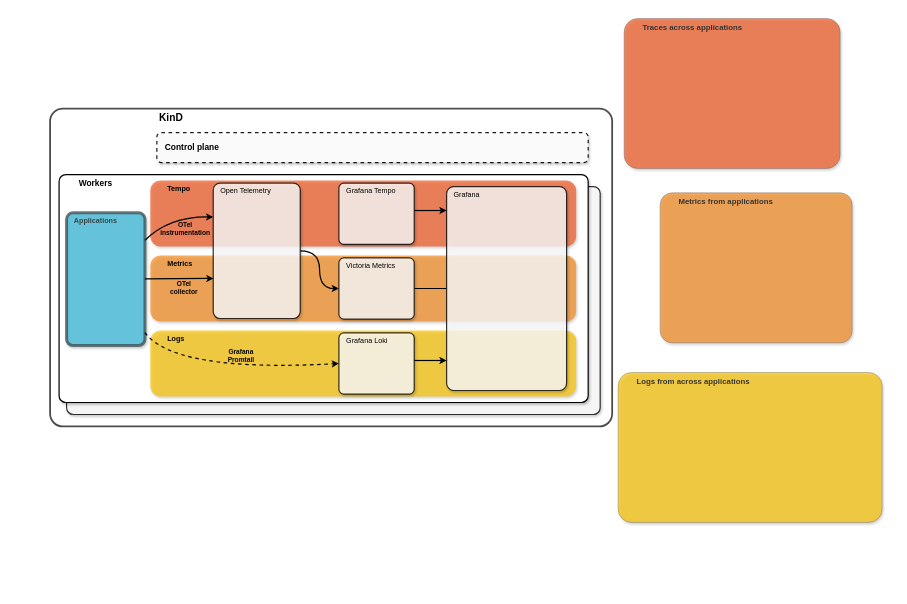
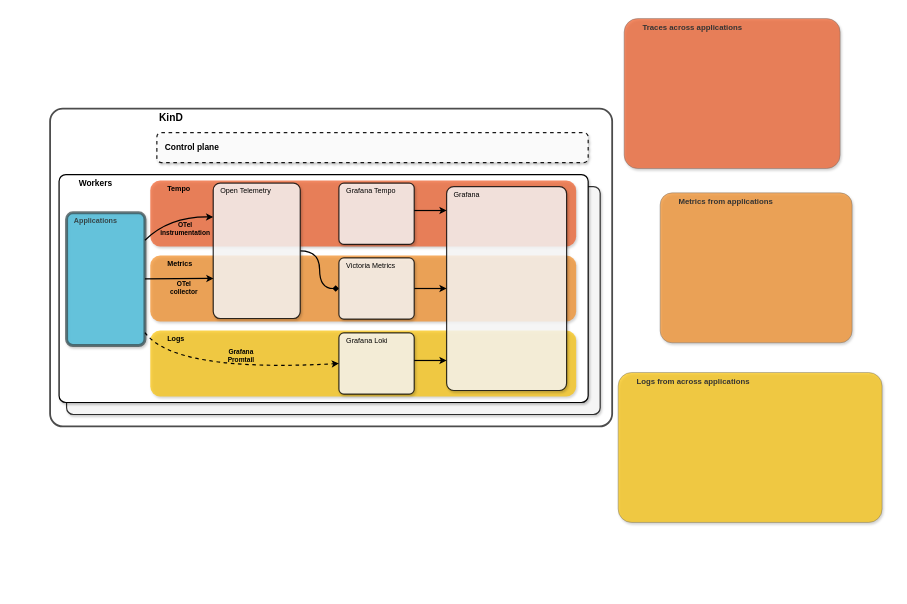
(331, 288) -> (331, 288)
(442, 288) -> (440, 288)
